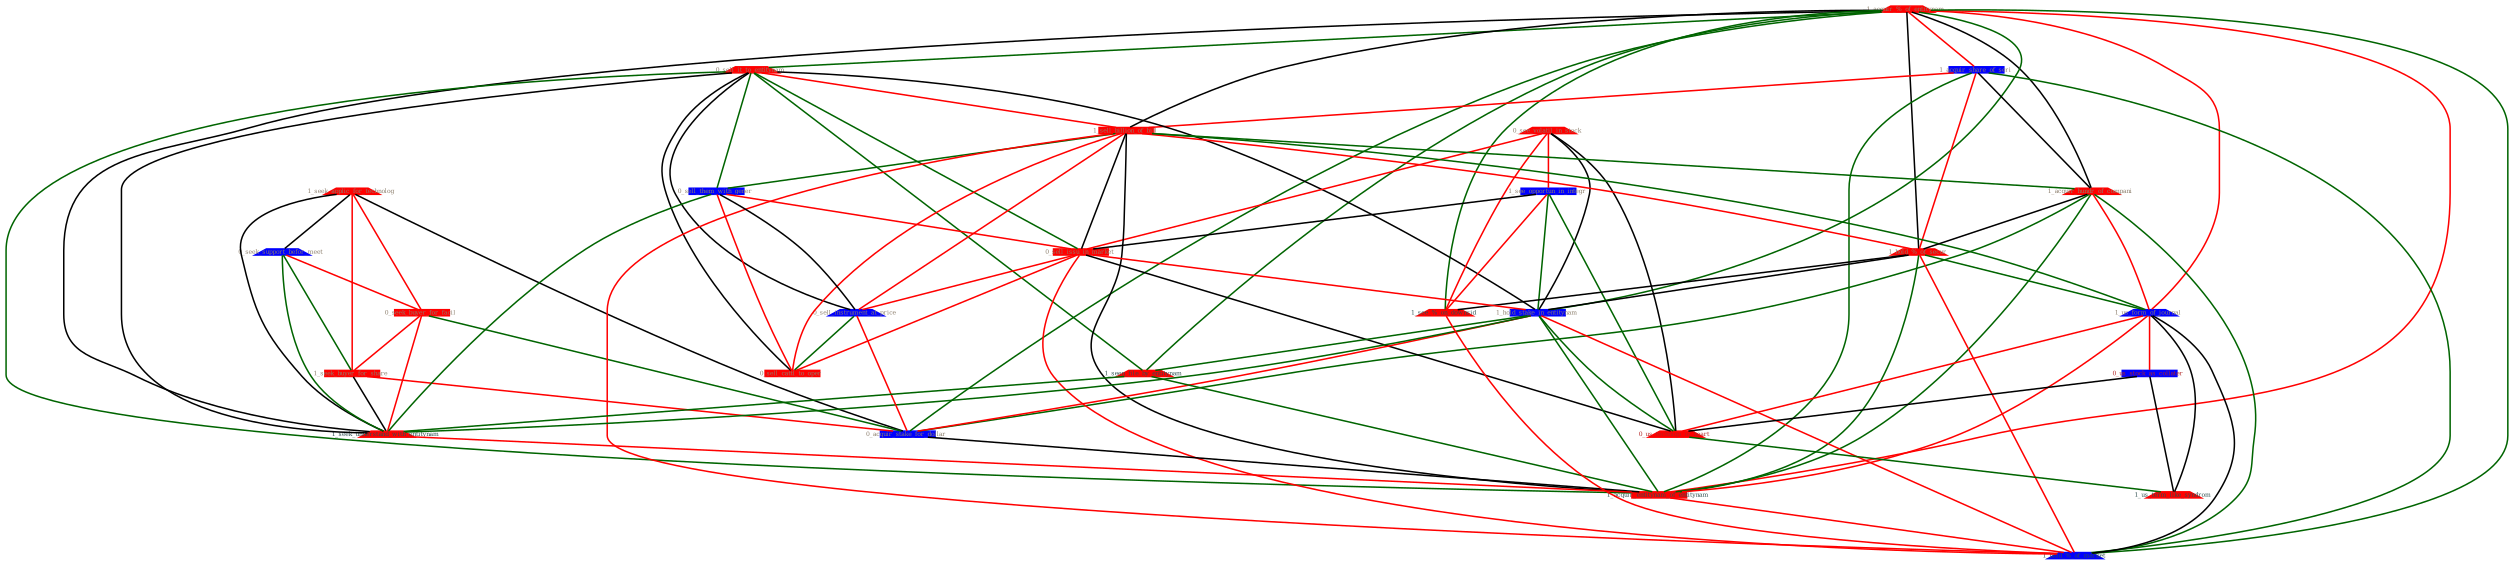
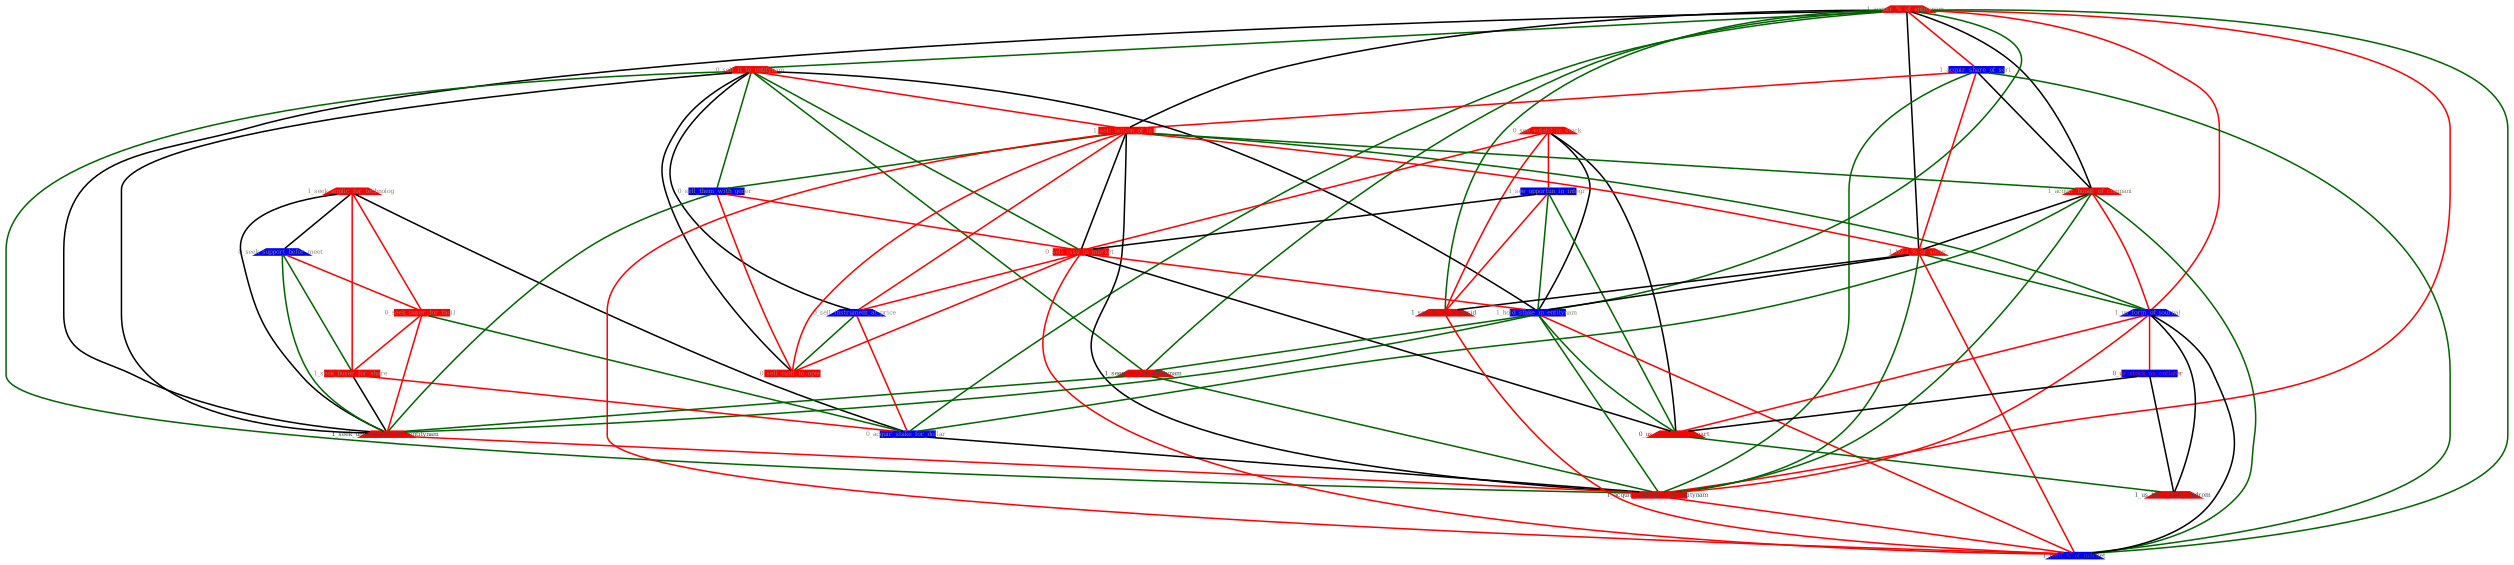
(795, 243) -> none
(1225, 378) -> none
